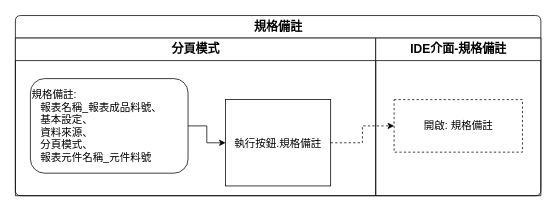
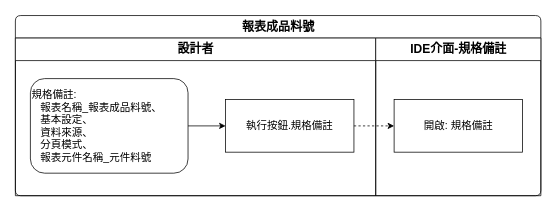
(278, 27) -> (278, 27)
(196, 49) -> (196, 49)
(458, 126) -> (458, 126)
(278, 143) -> (290, 126)
